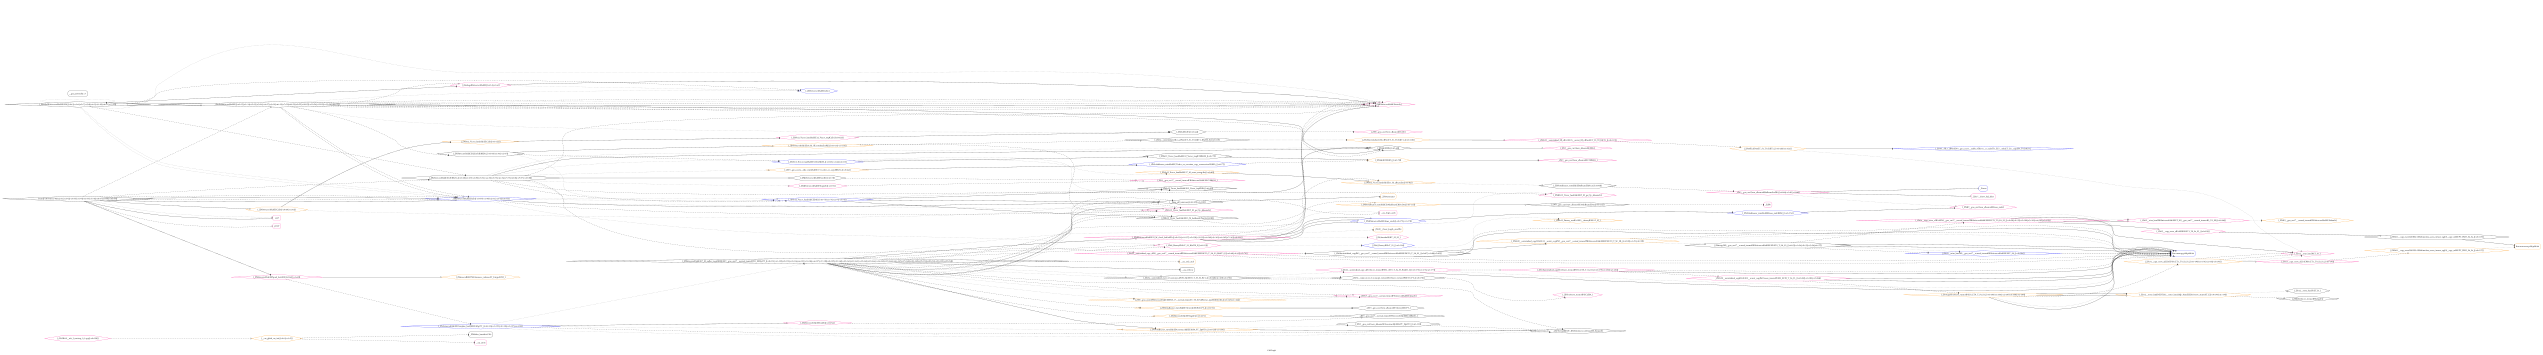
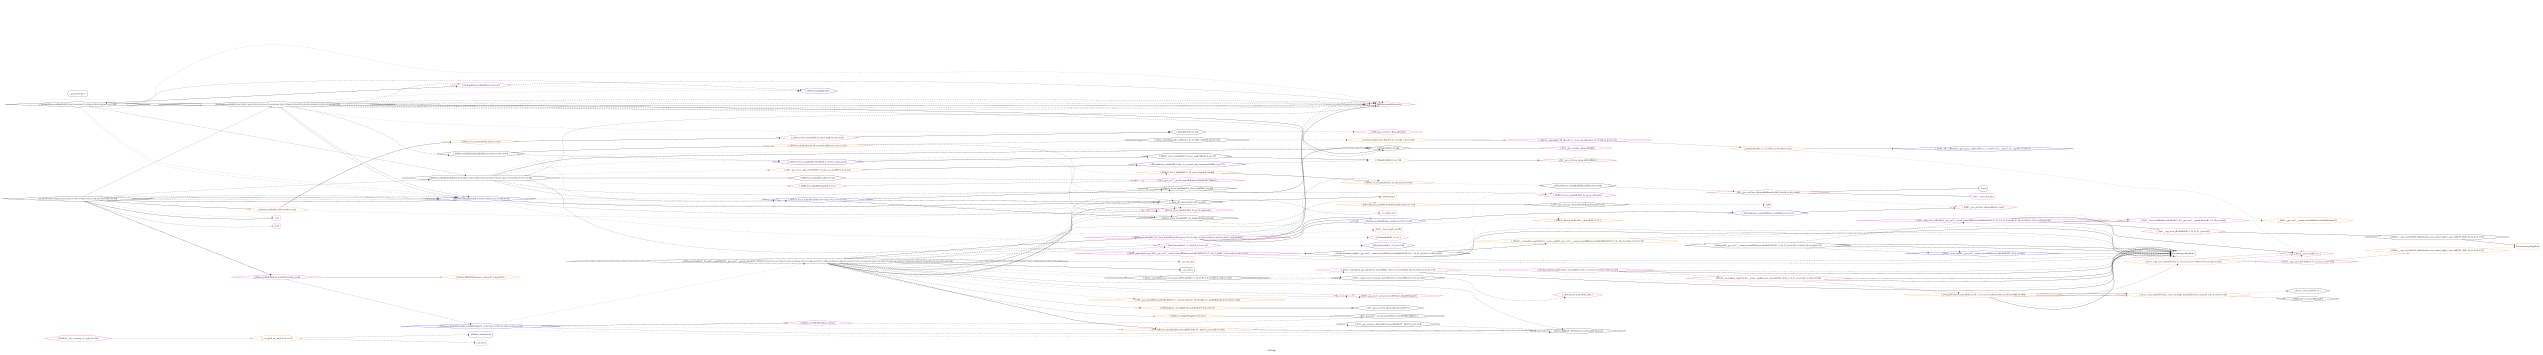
(941, 82) -> (941, 82)
